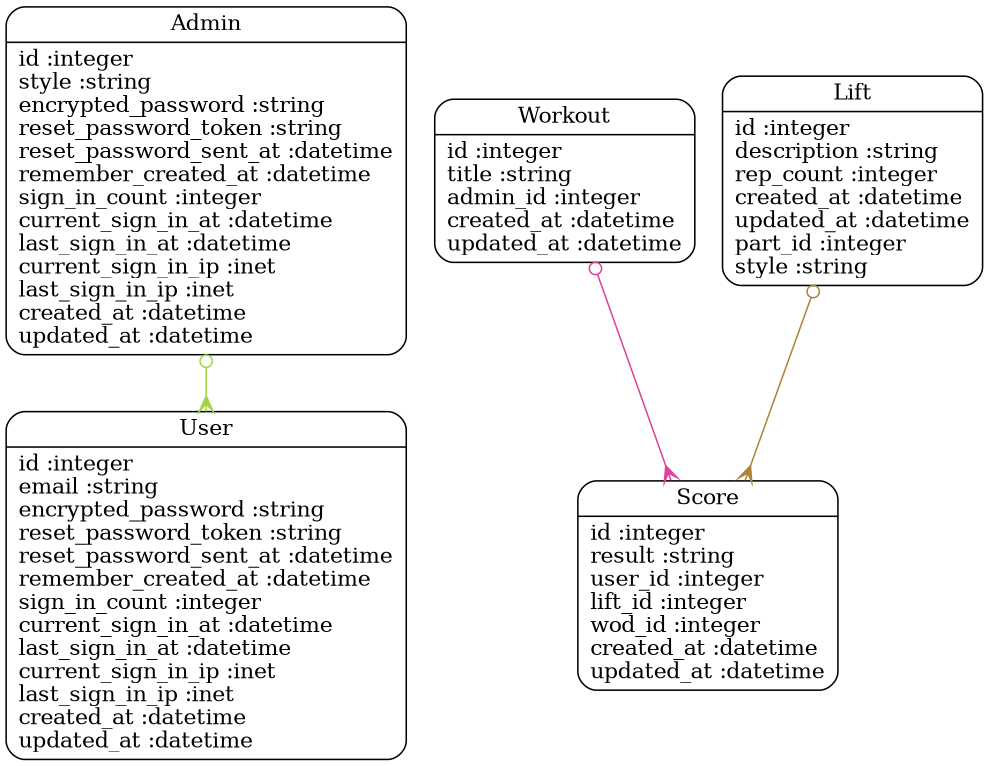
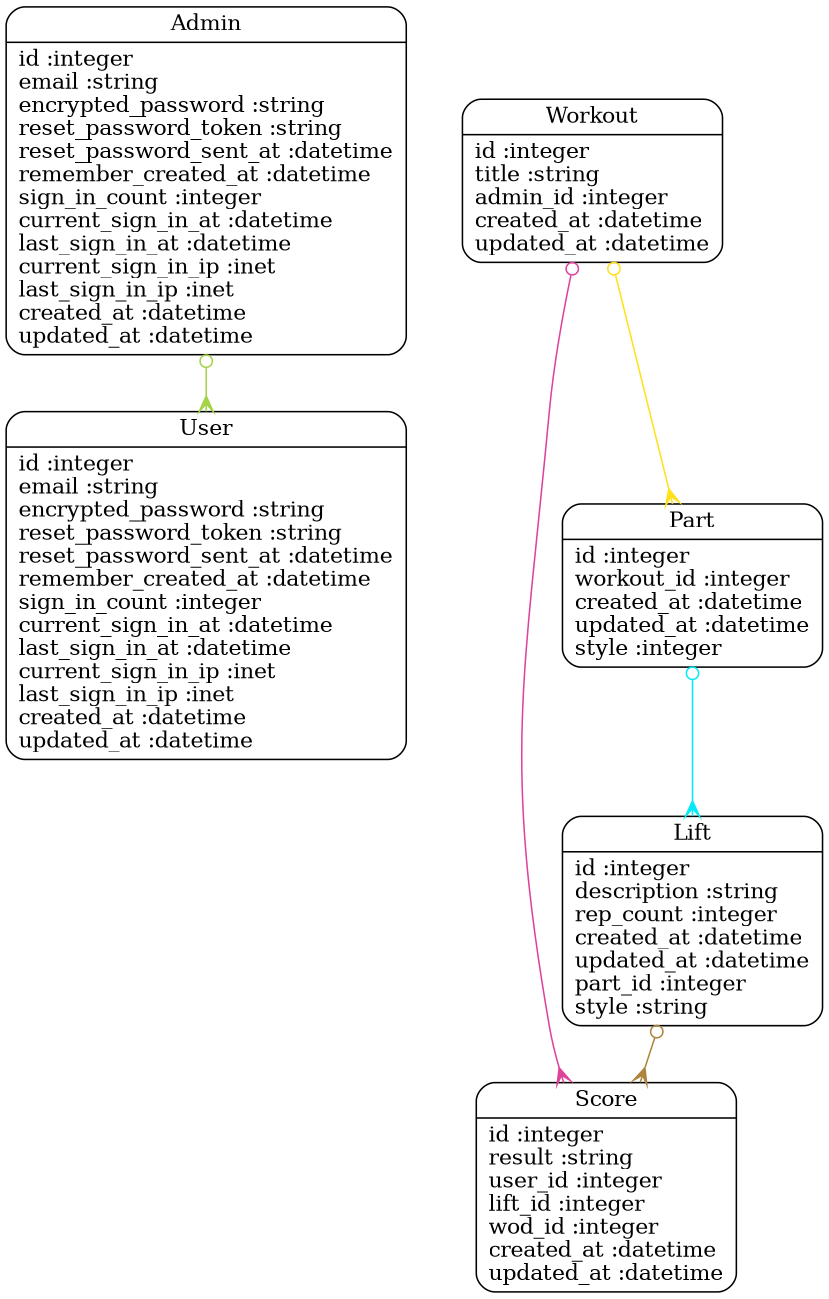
(85, 82) -> (88, 82)
none -> (692, 586)
